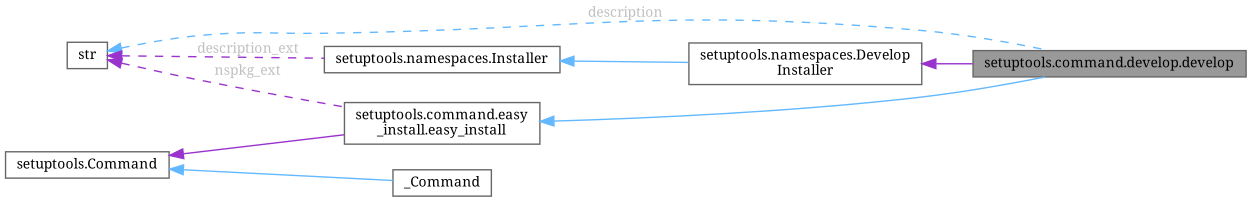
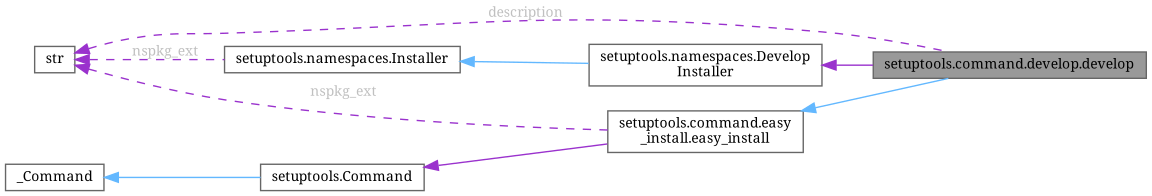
(586, 23) -> (519, 21)
(247, 49) -> (164, 52)
(288, 175) -> (190, 177)
